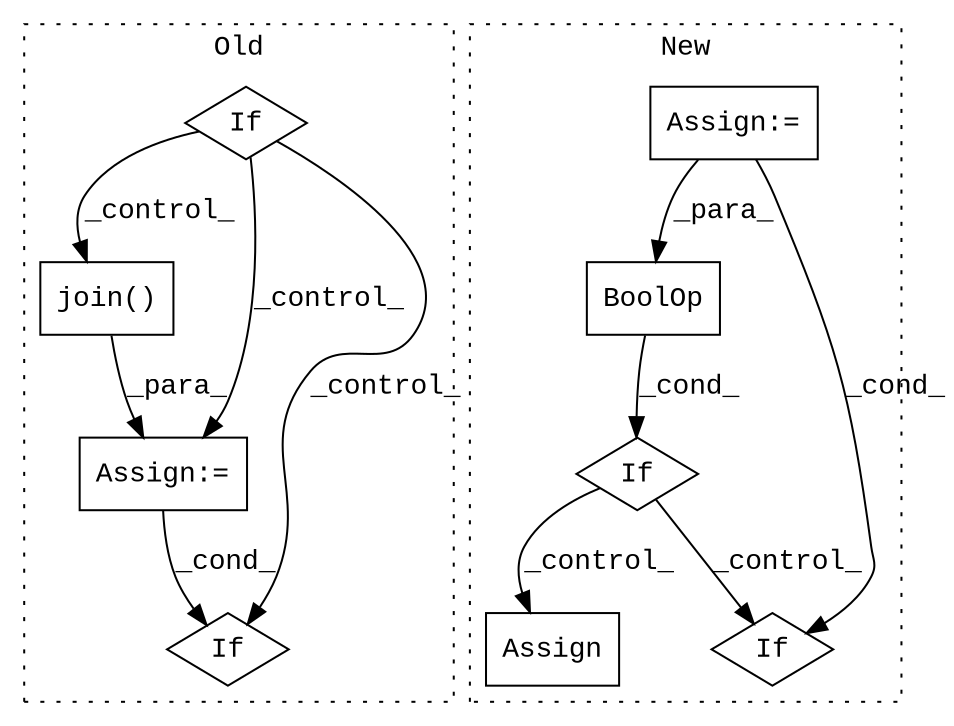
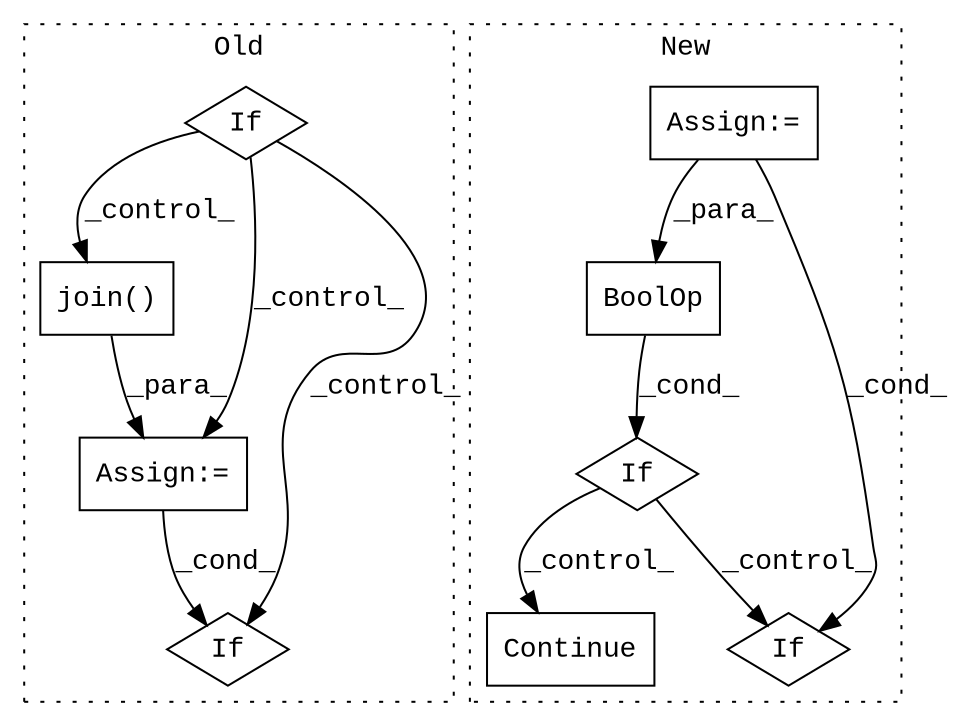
(553, 649) -> (571, 649)
